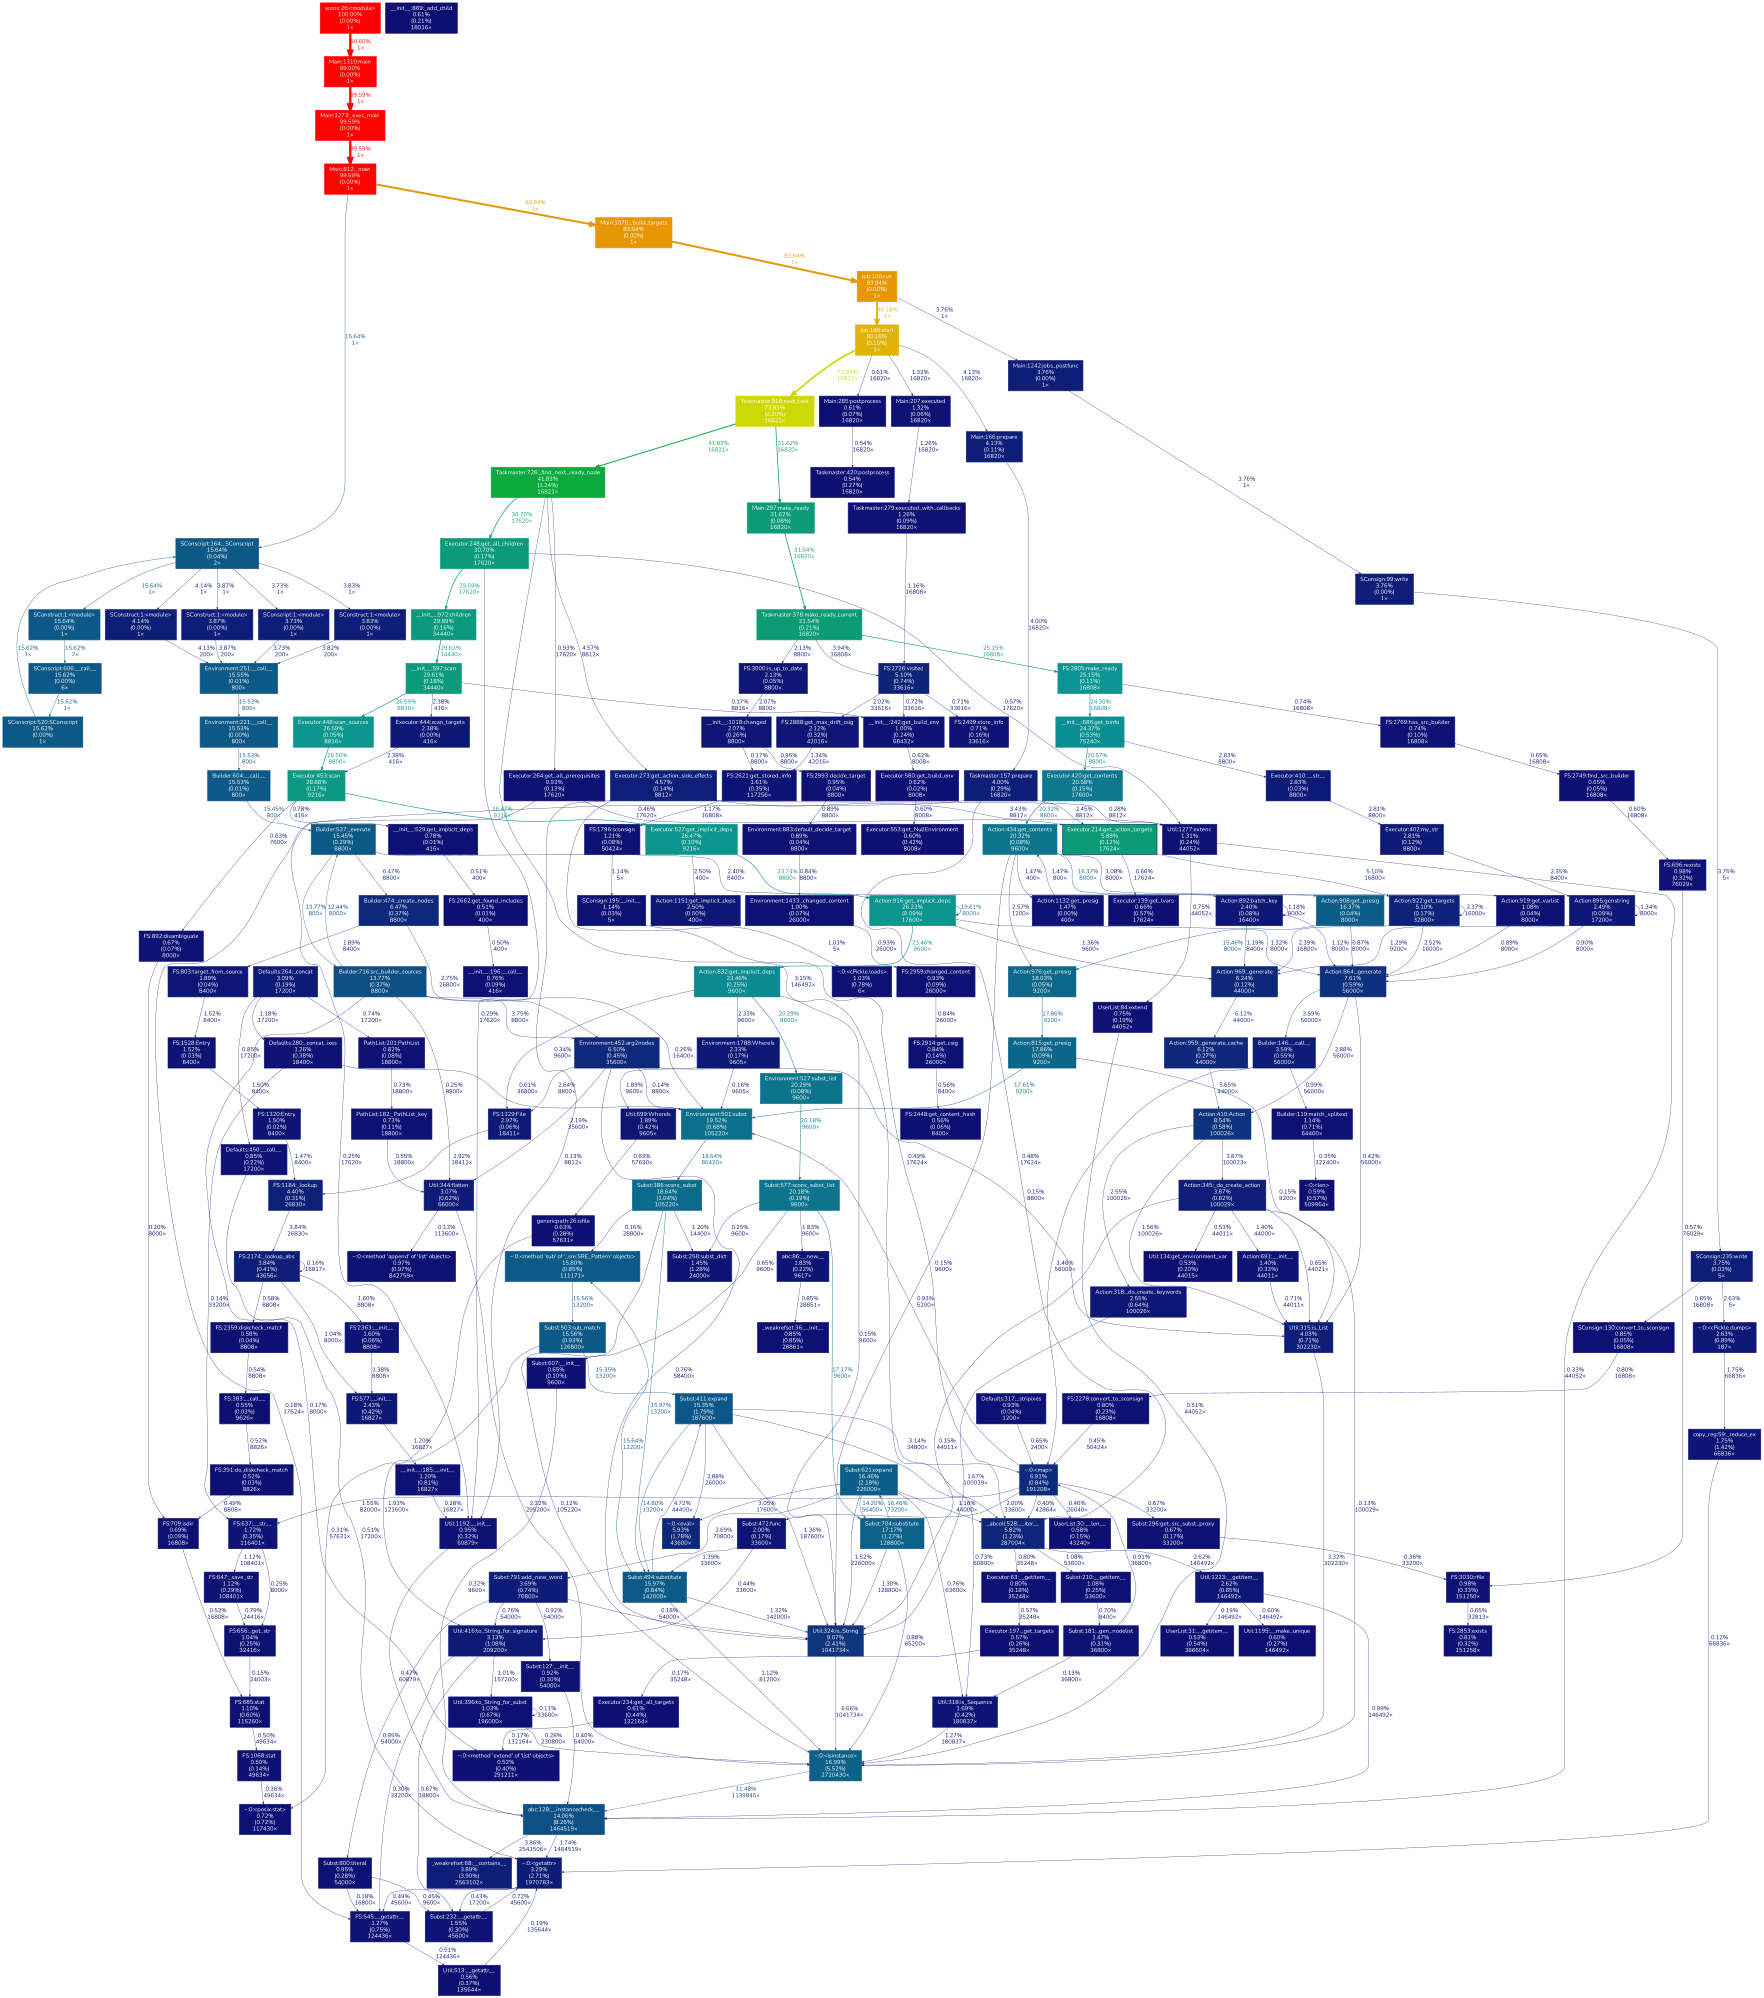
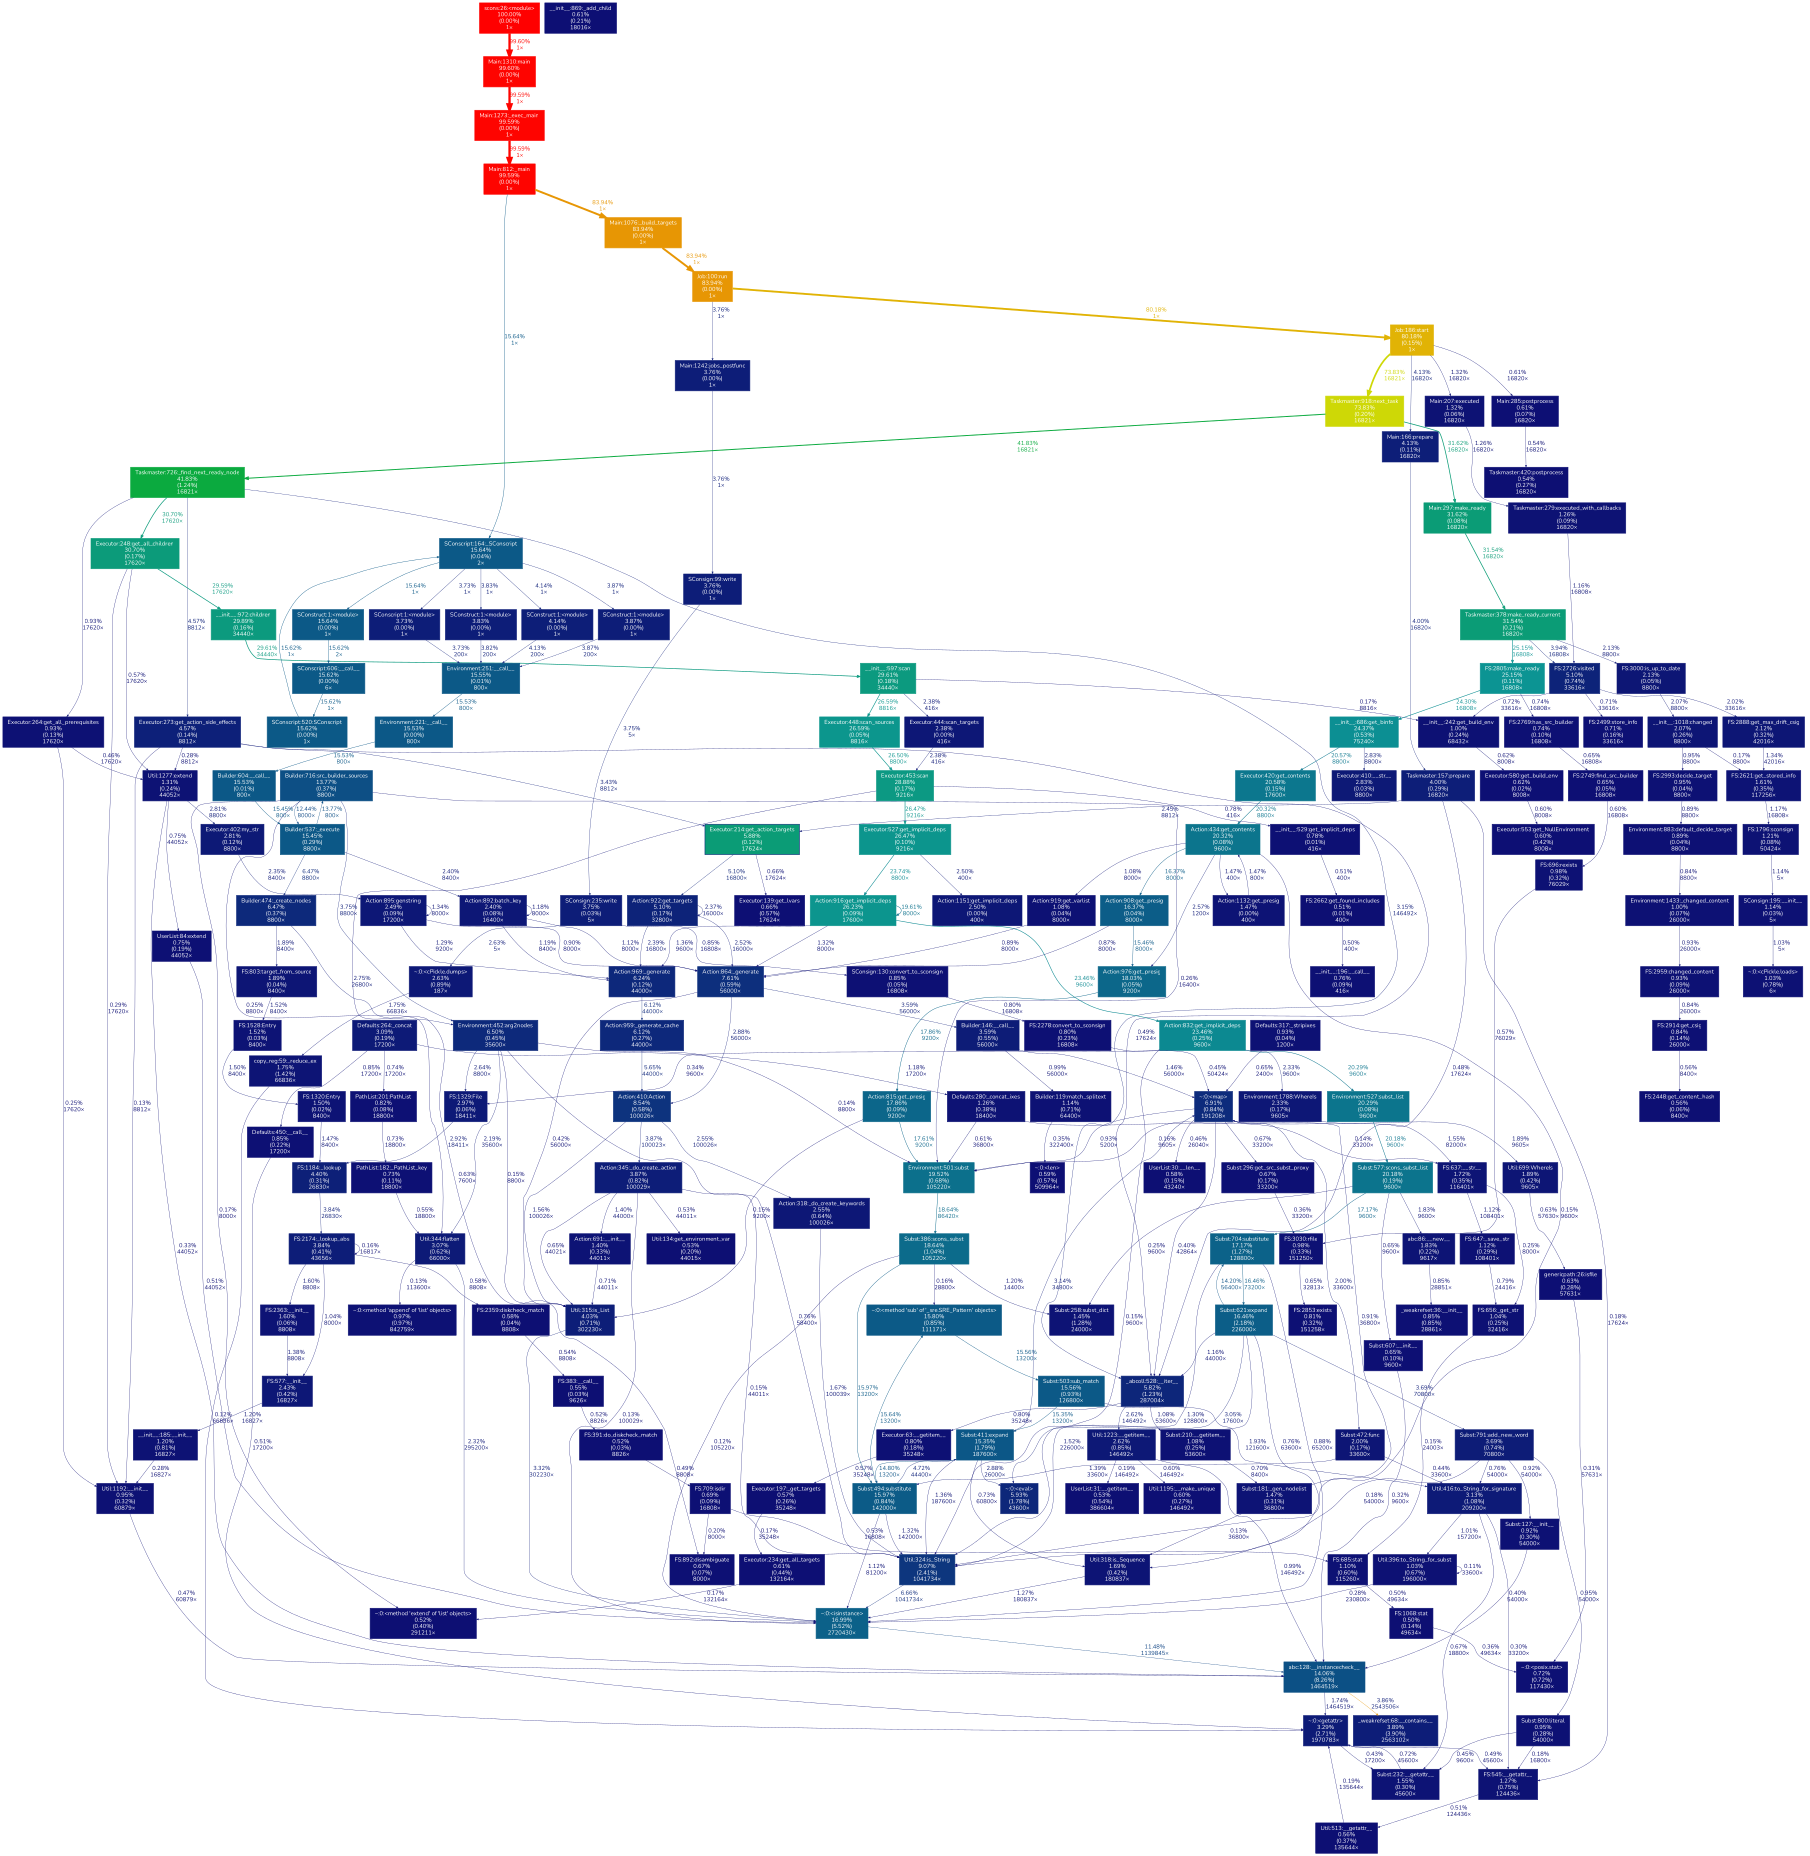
(1354, 812) -> (200, 812)
(148, 1240) -> (706, 1533)
(510, 1845) -> (1363, 1703)
